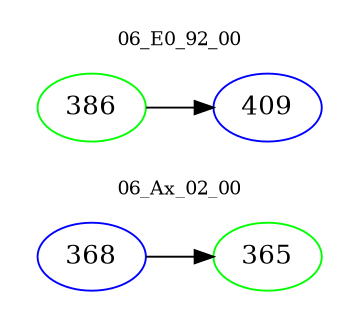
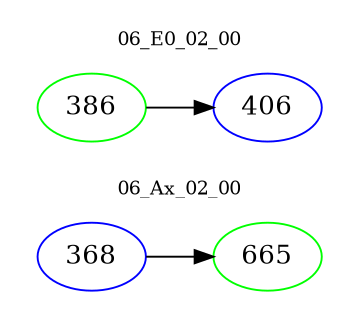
(180, 41) -> (180, 41)
(268, 108) -> (268, 108)
(268, 257) -> (268, 257)
